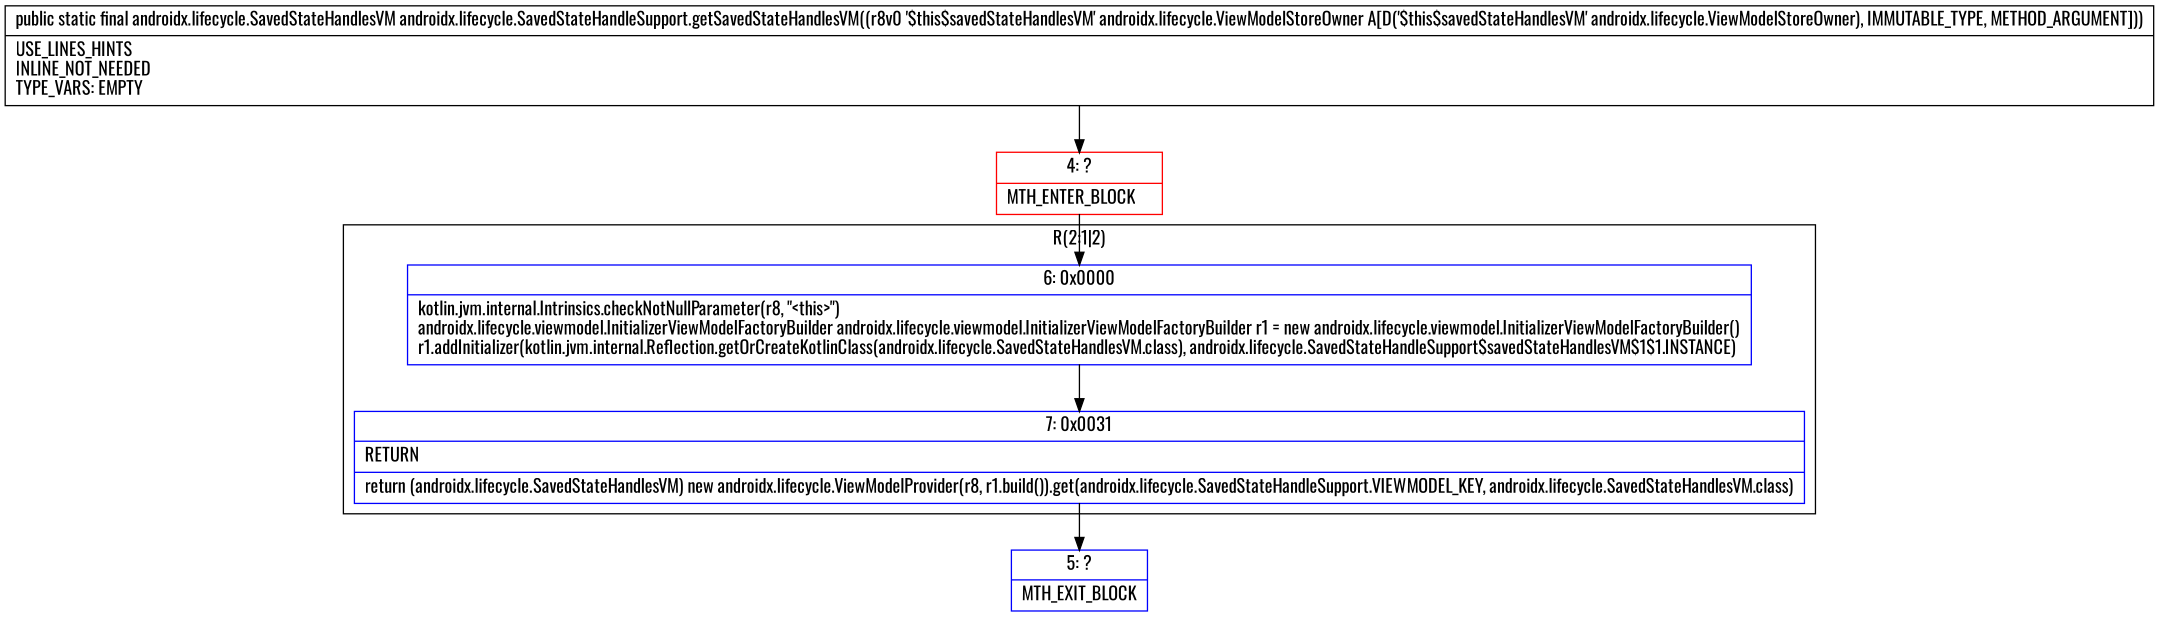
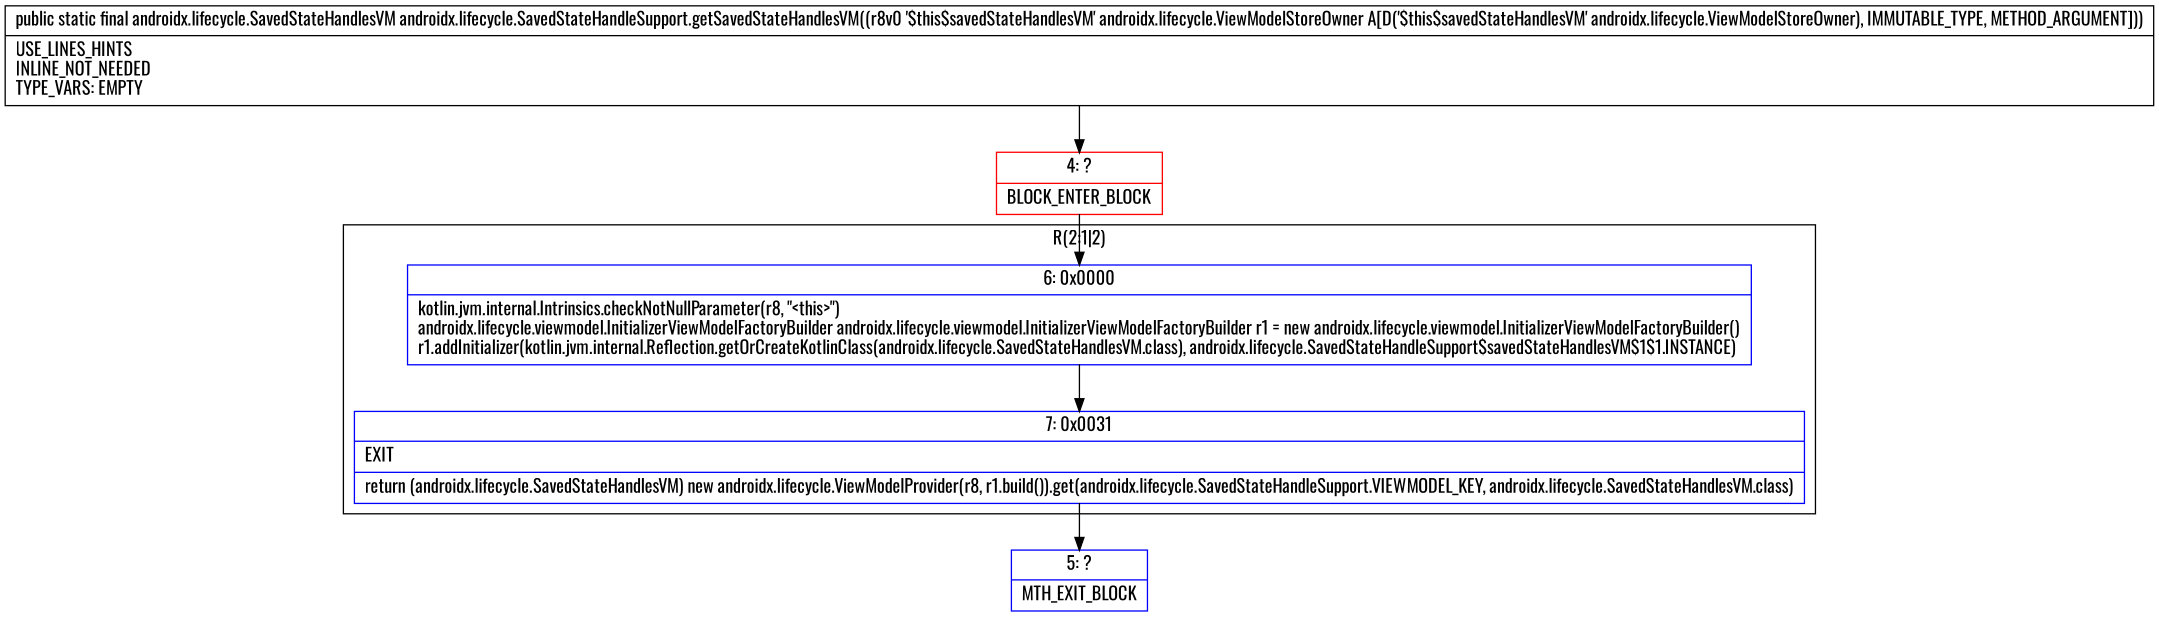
(1072, 198) -> (1079, 198)
(393, 456) -> (380, 456)
